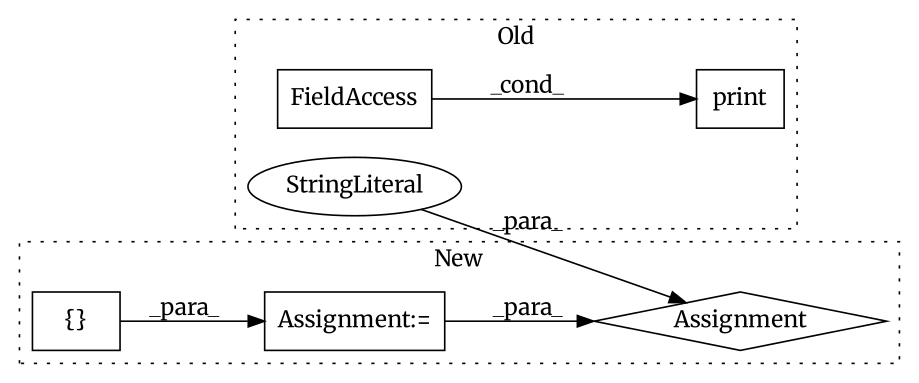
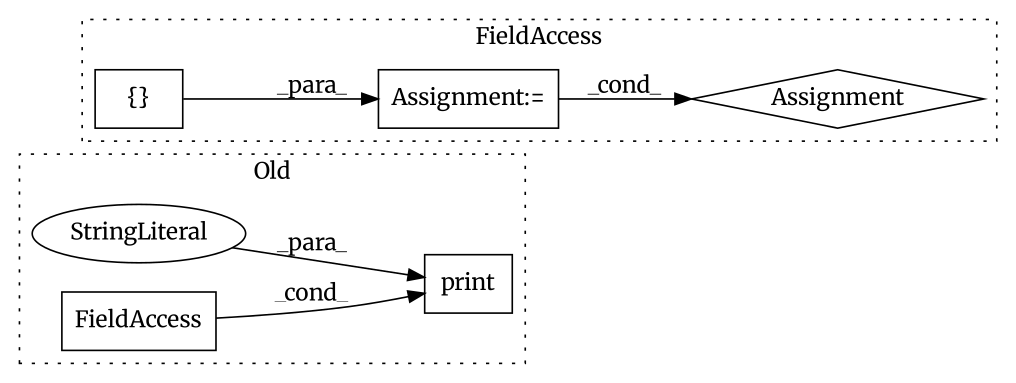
(546, 253) -> (320, 261)
(459, 260) -> (539, 38)
(528, 309) -> (625, 87)
